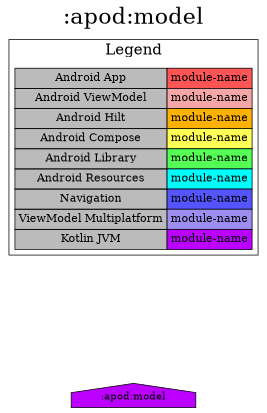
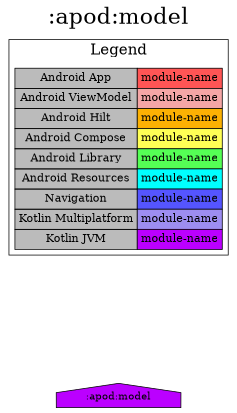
(91, 219) -> (76, 219)
